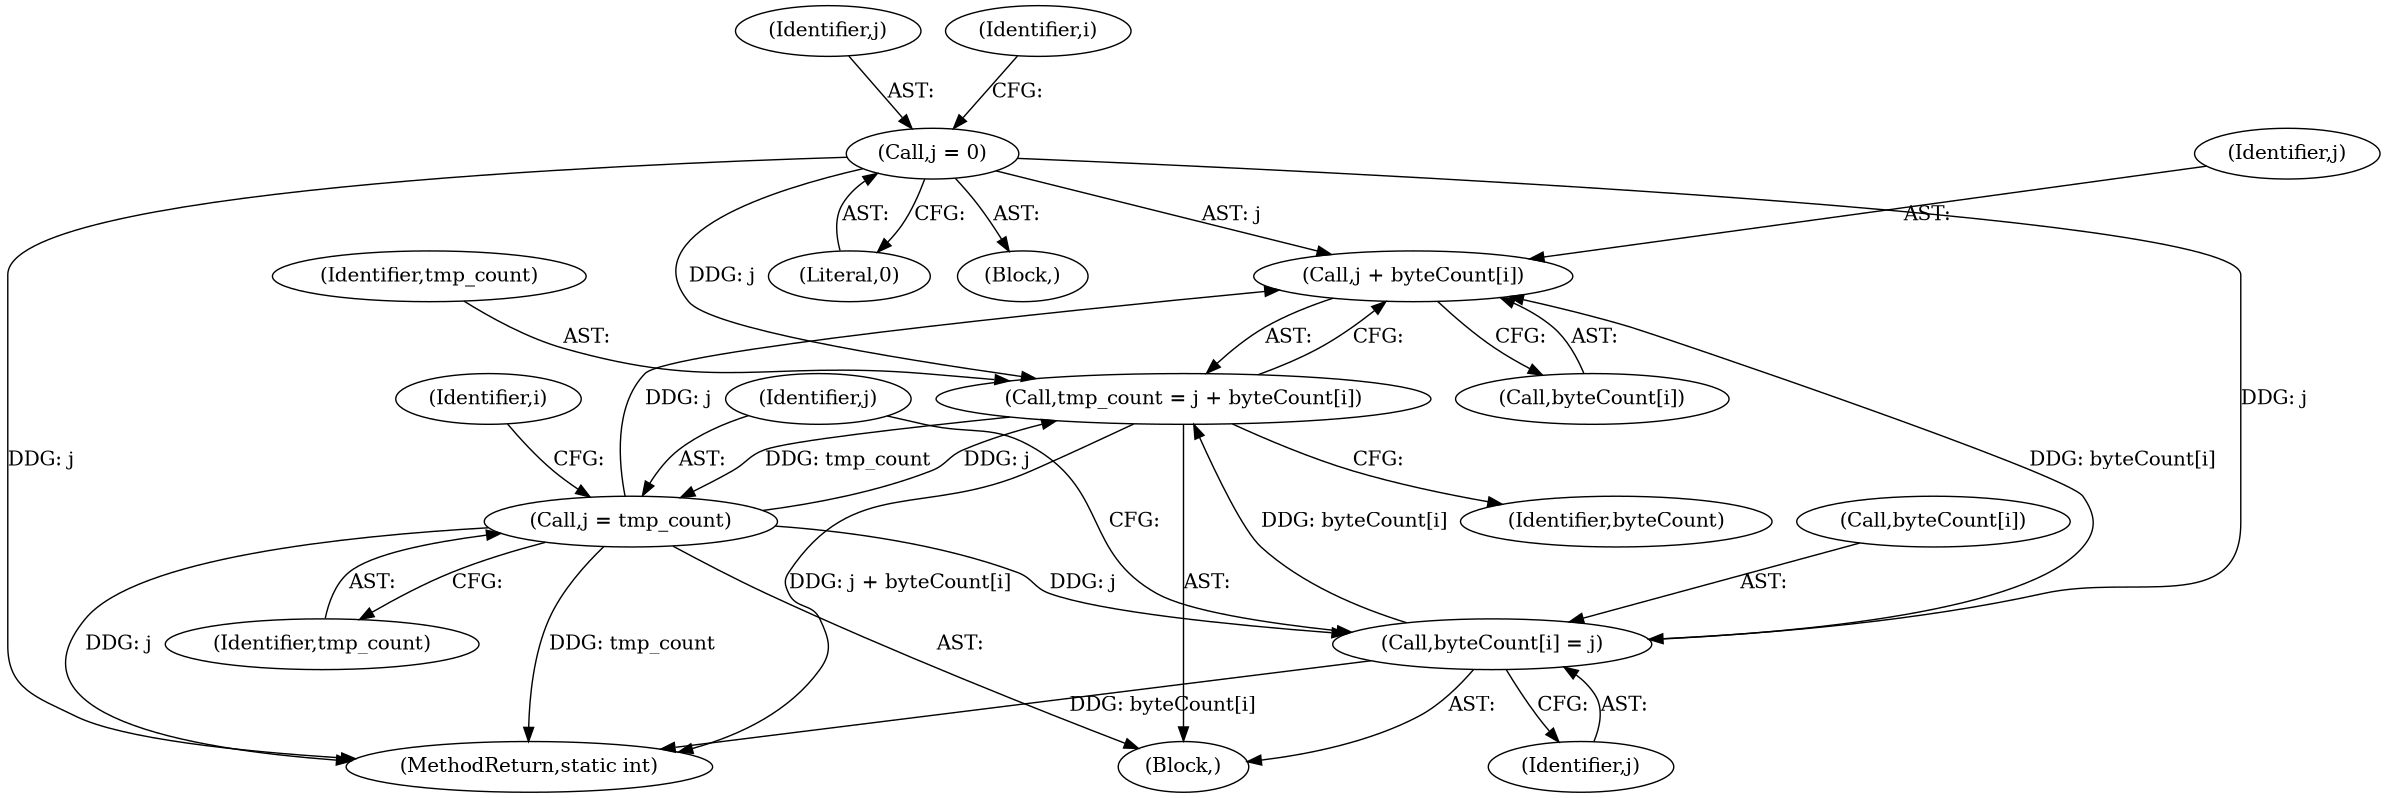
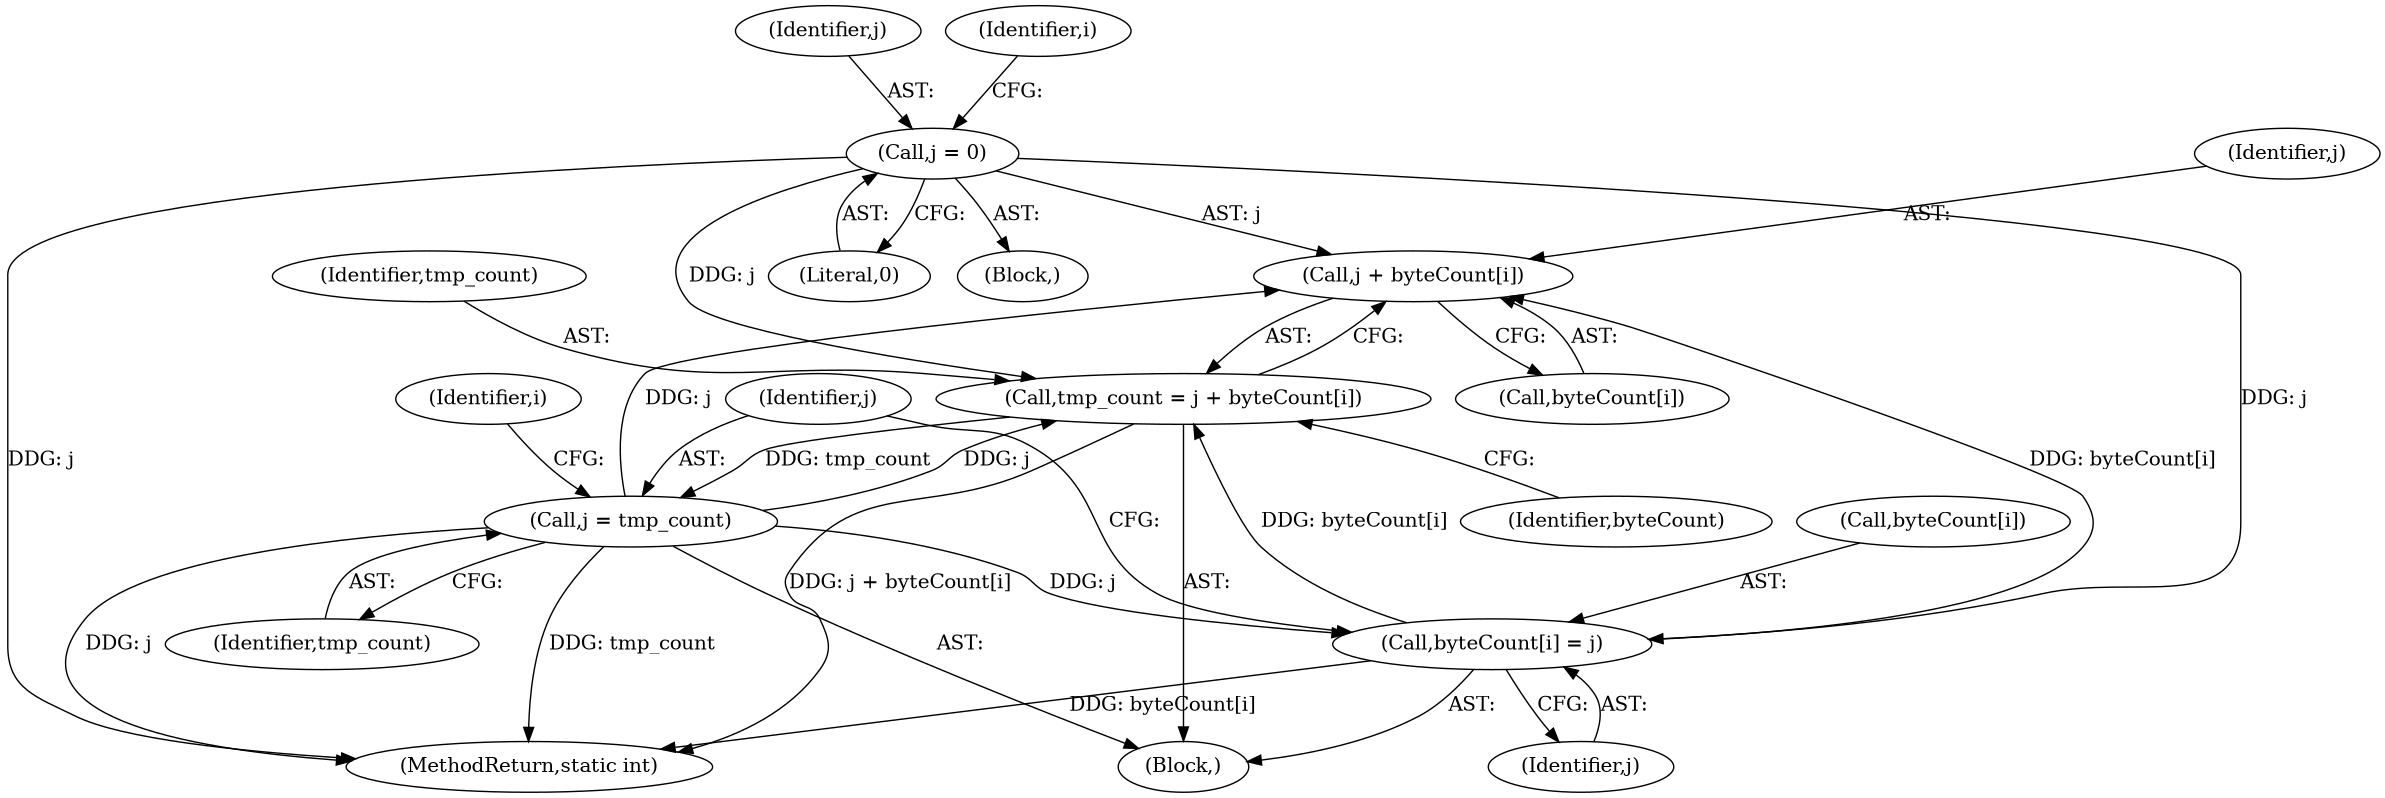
(1357, 472) -> (1437, 456)
